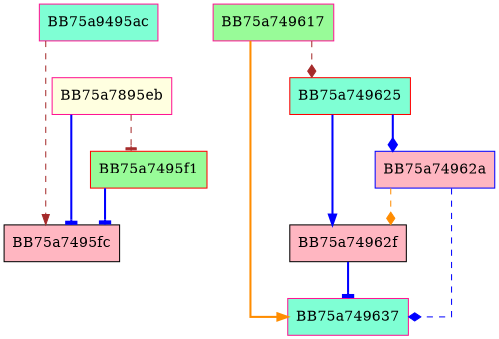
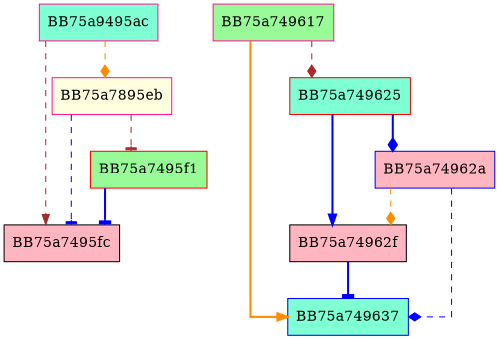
none -> (105, 53)
(71, 167) -> (71, 167)
(348, 317) -> (348, 317)
